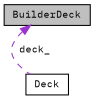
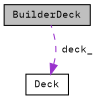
(12, 55) -> (56, 45)
